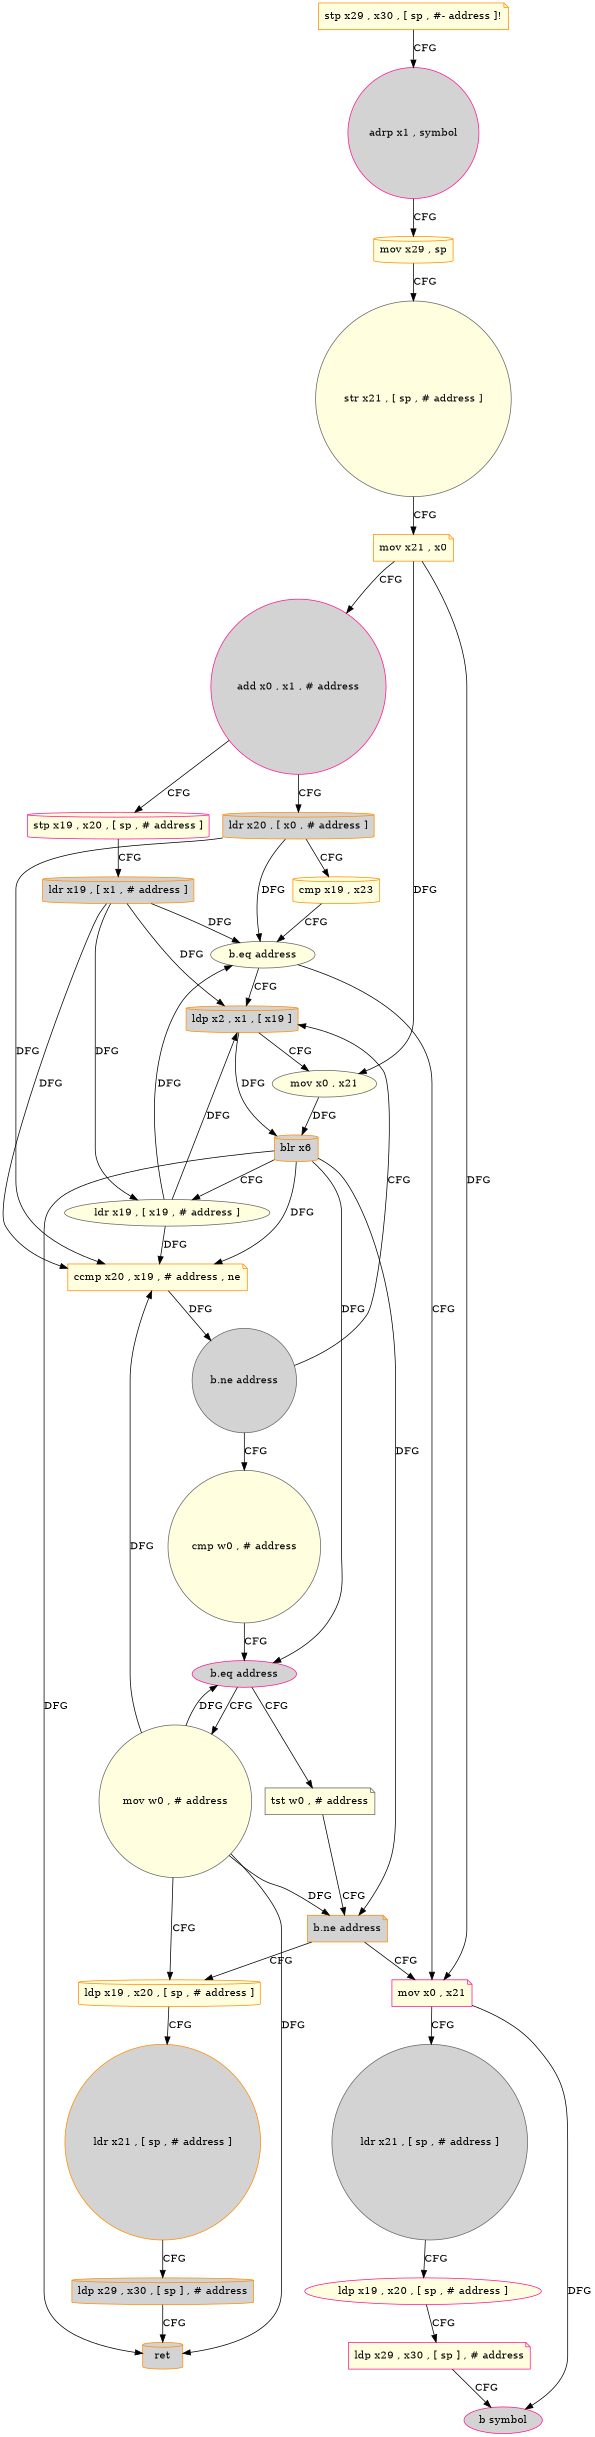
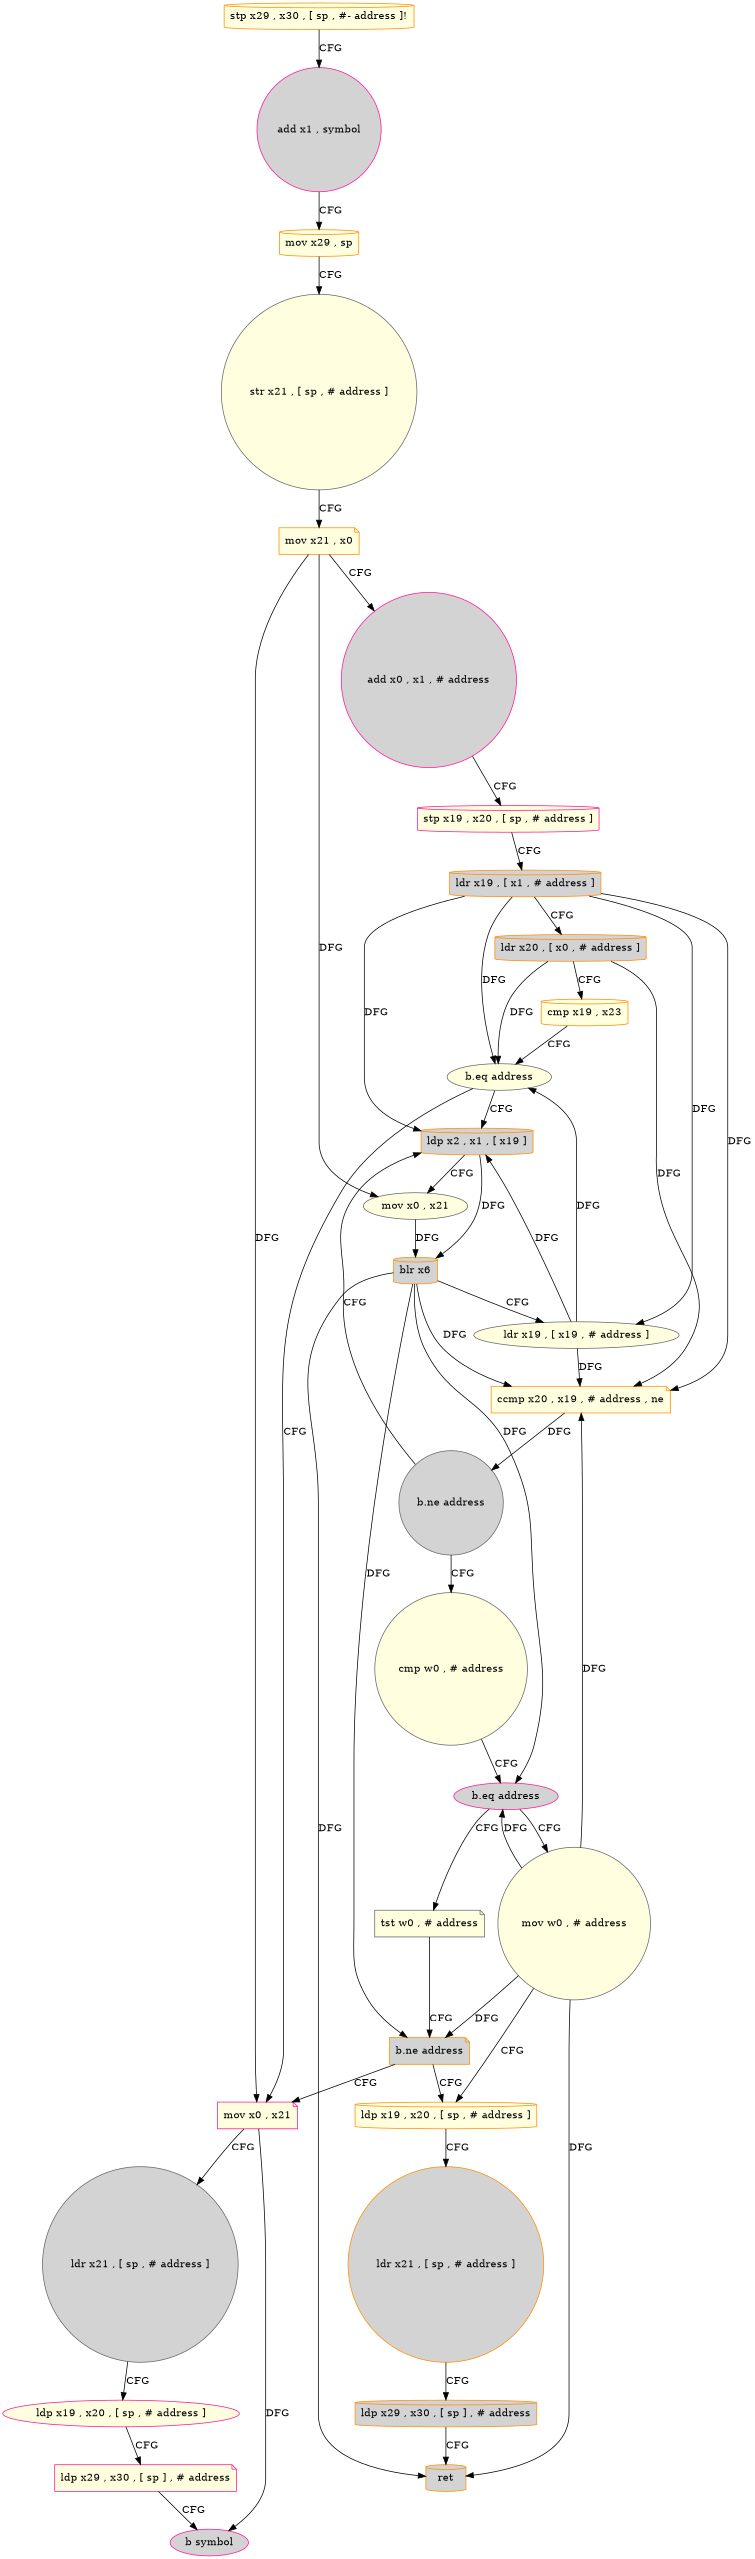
(413, 16) -> (319, 16)
(413, 133) -> (319, 130)
(298, 790) -> (546, 913)
